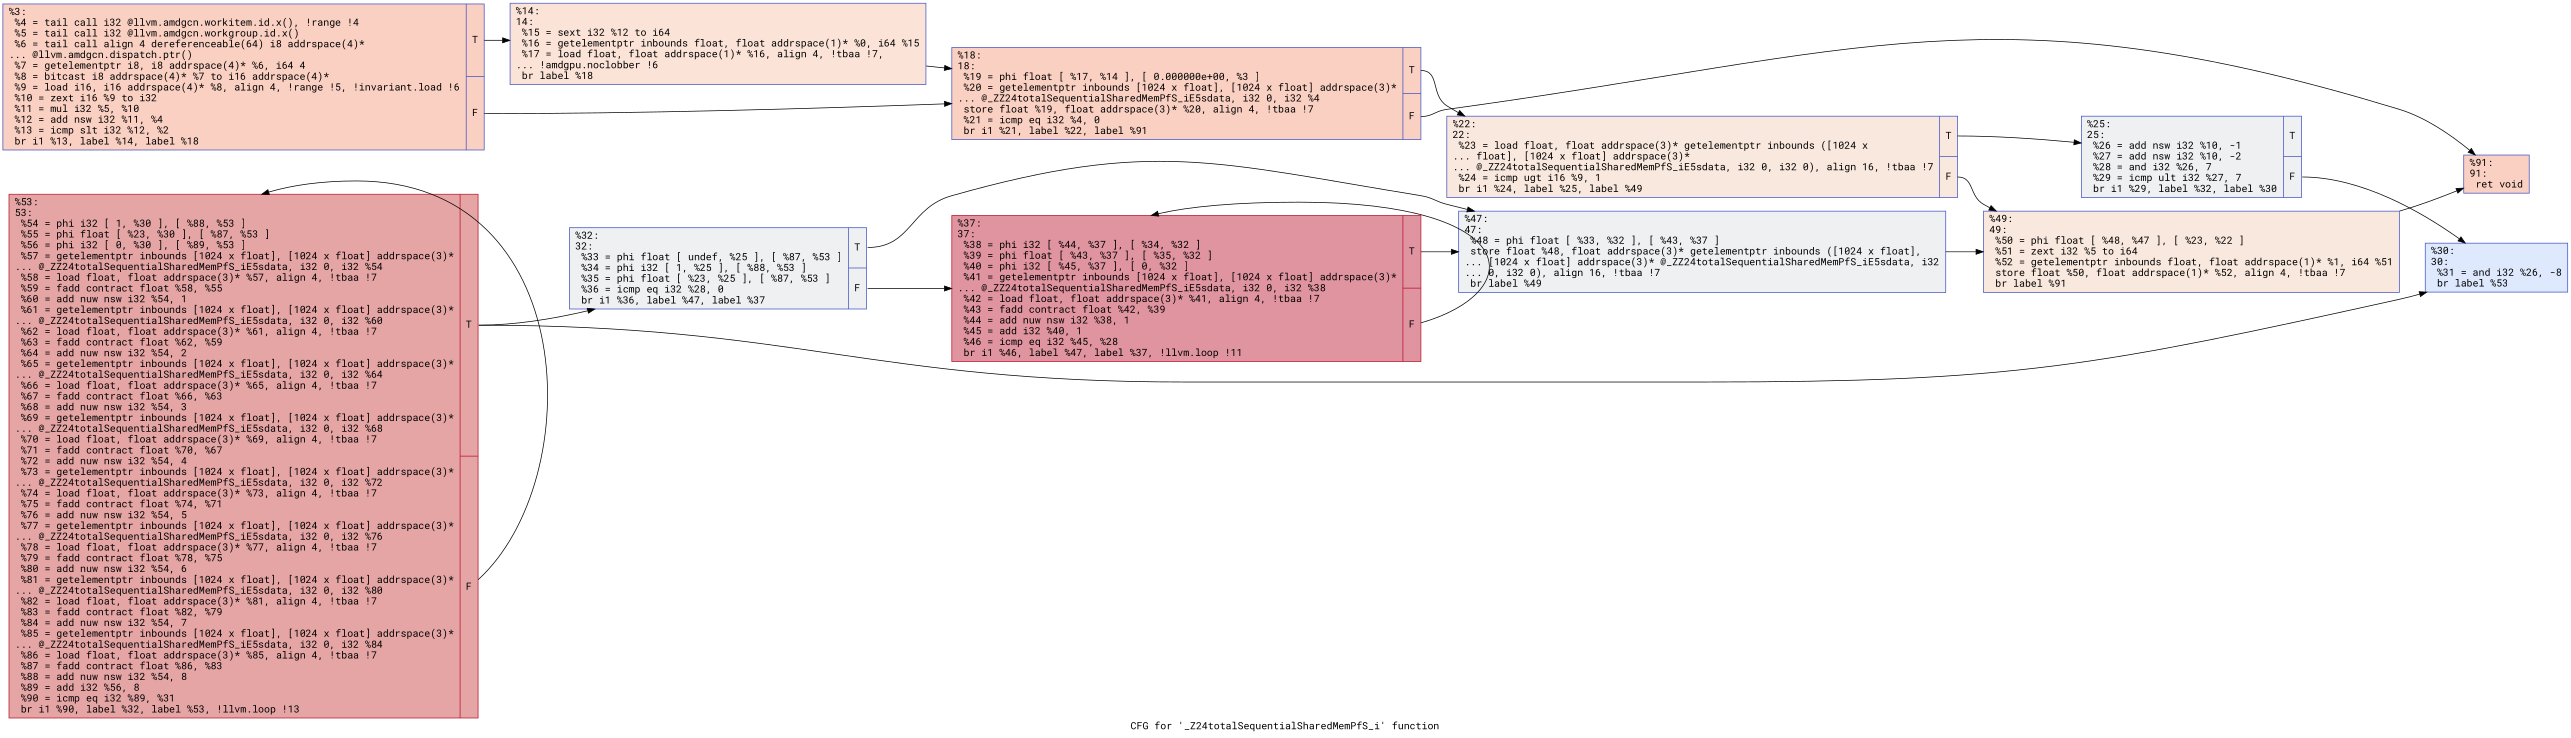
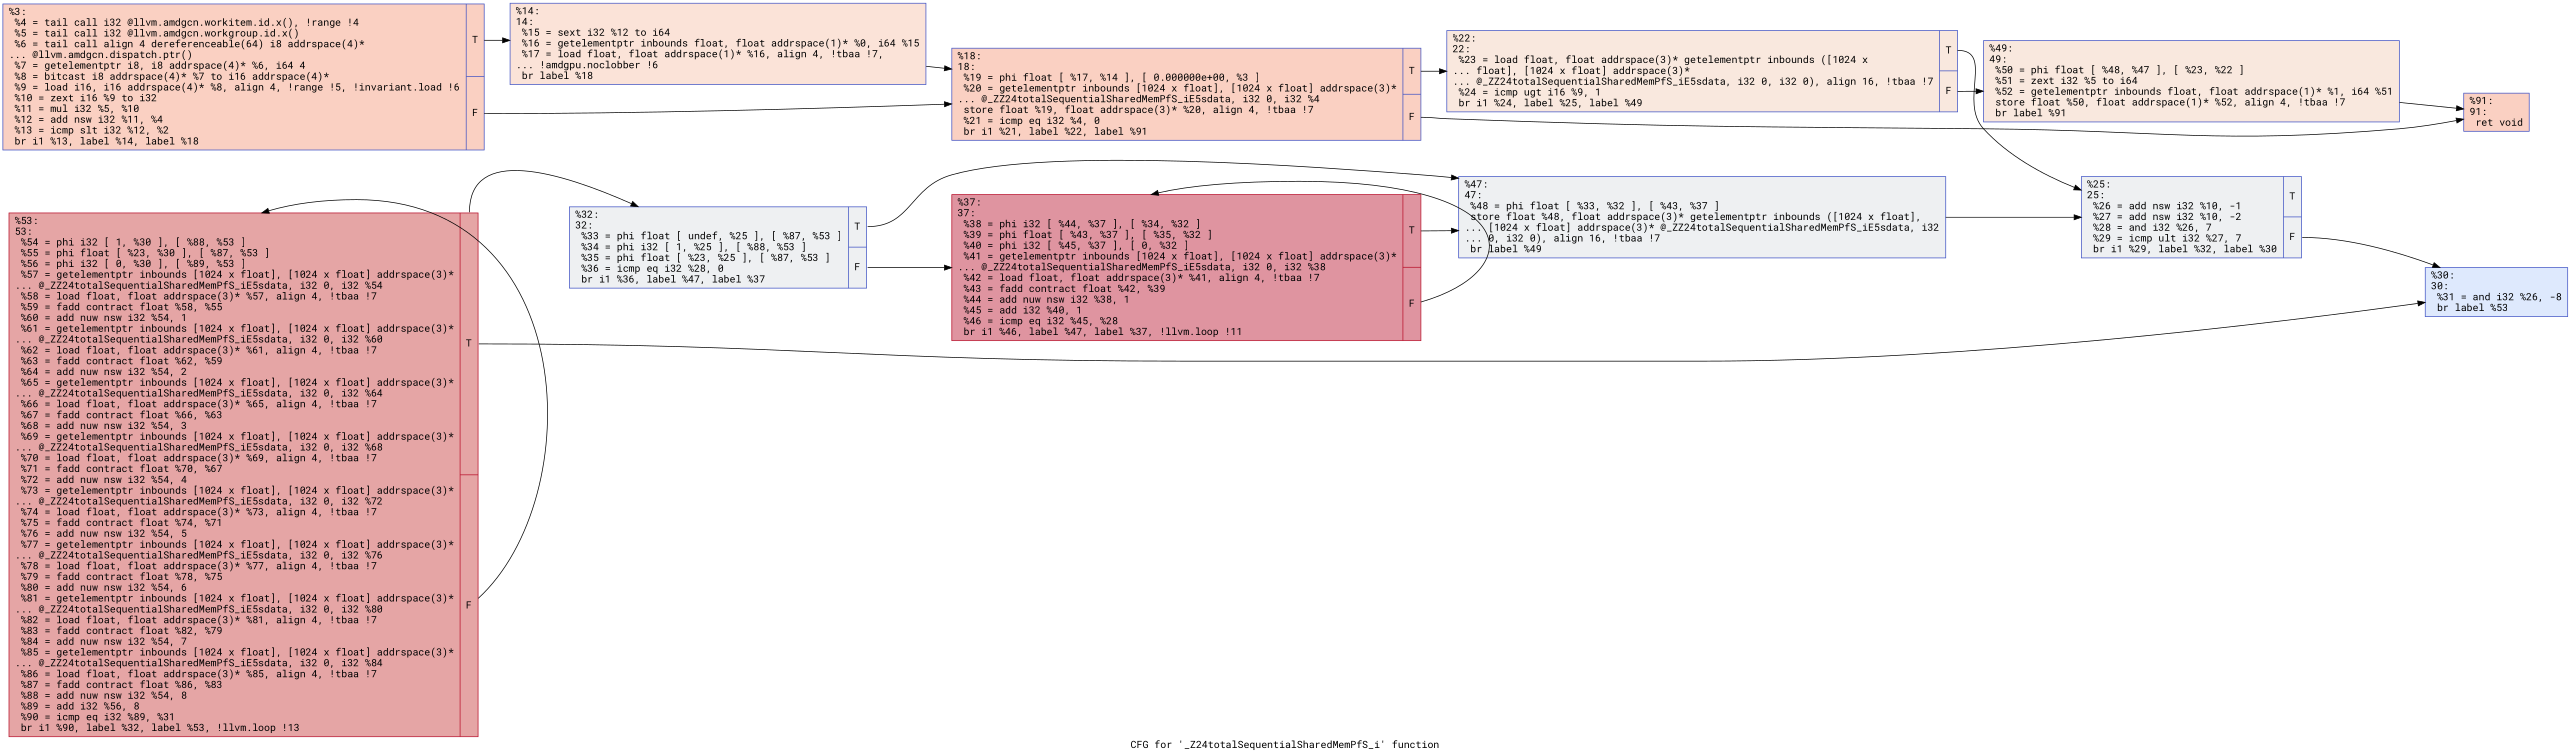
(1961, 252) -> (2010, 217)
